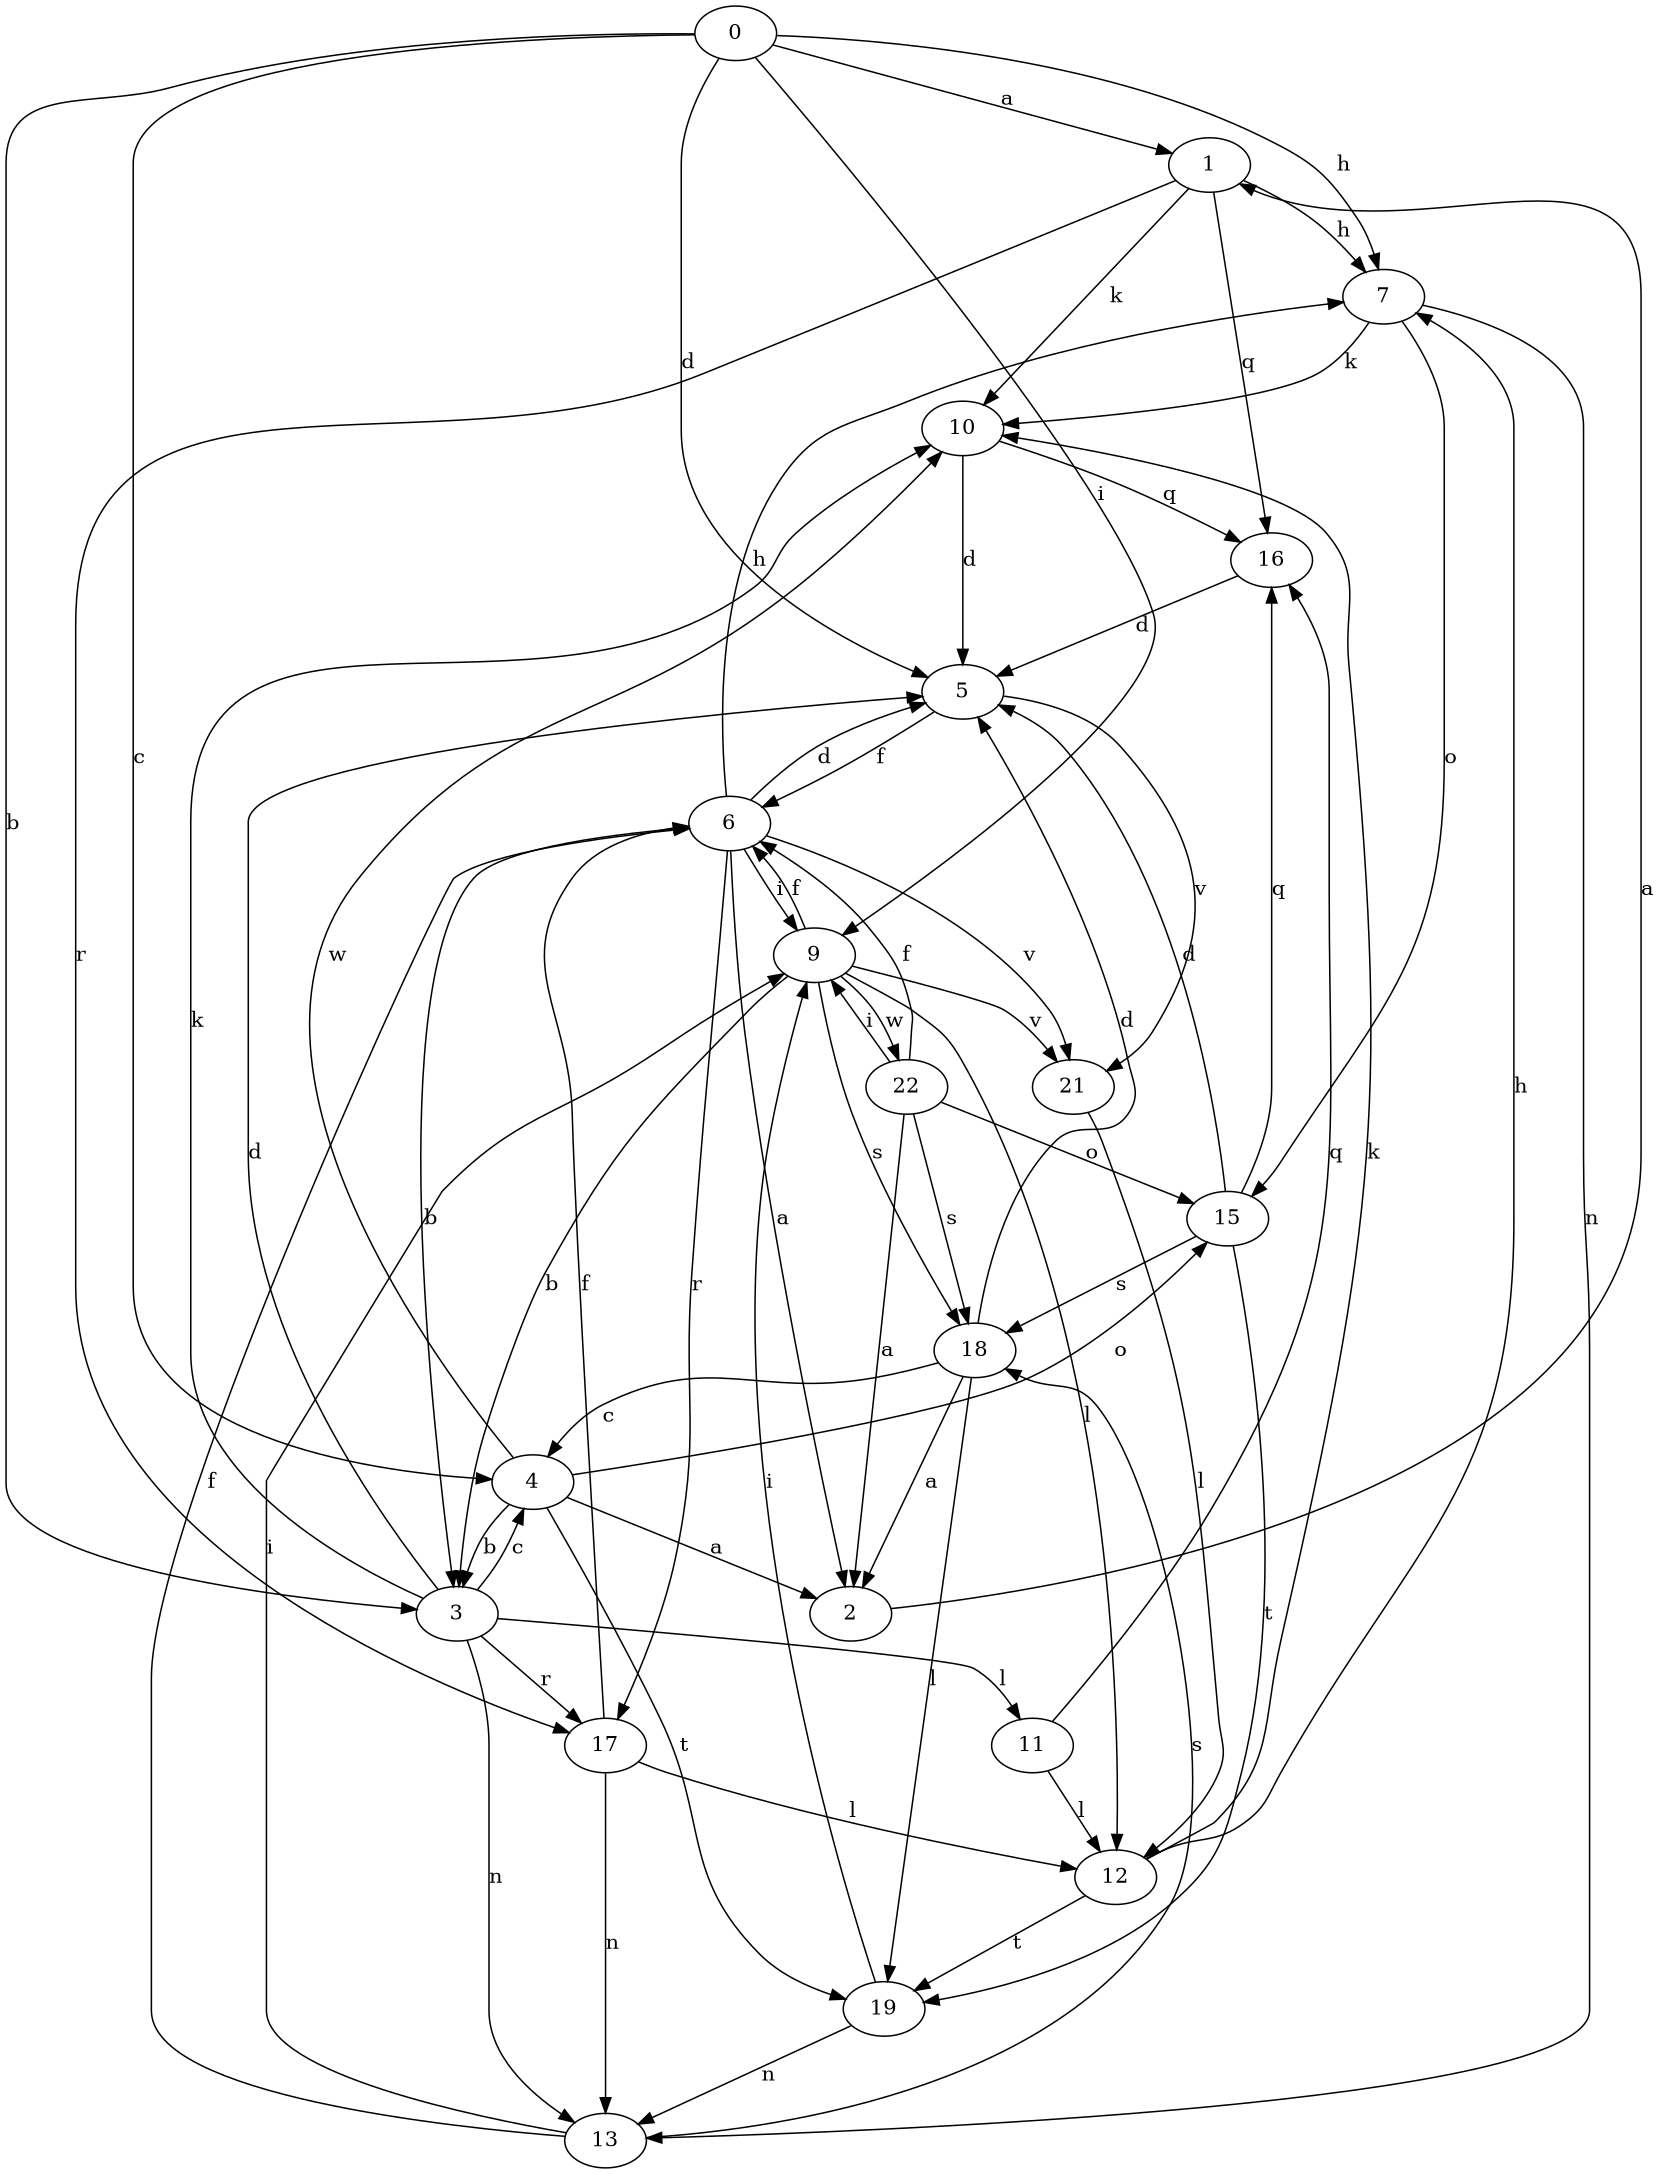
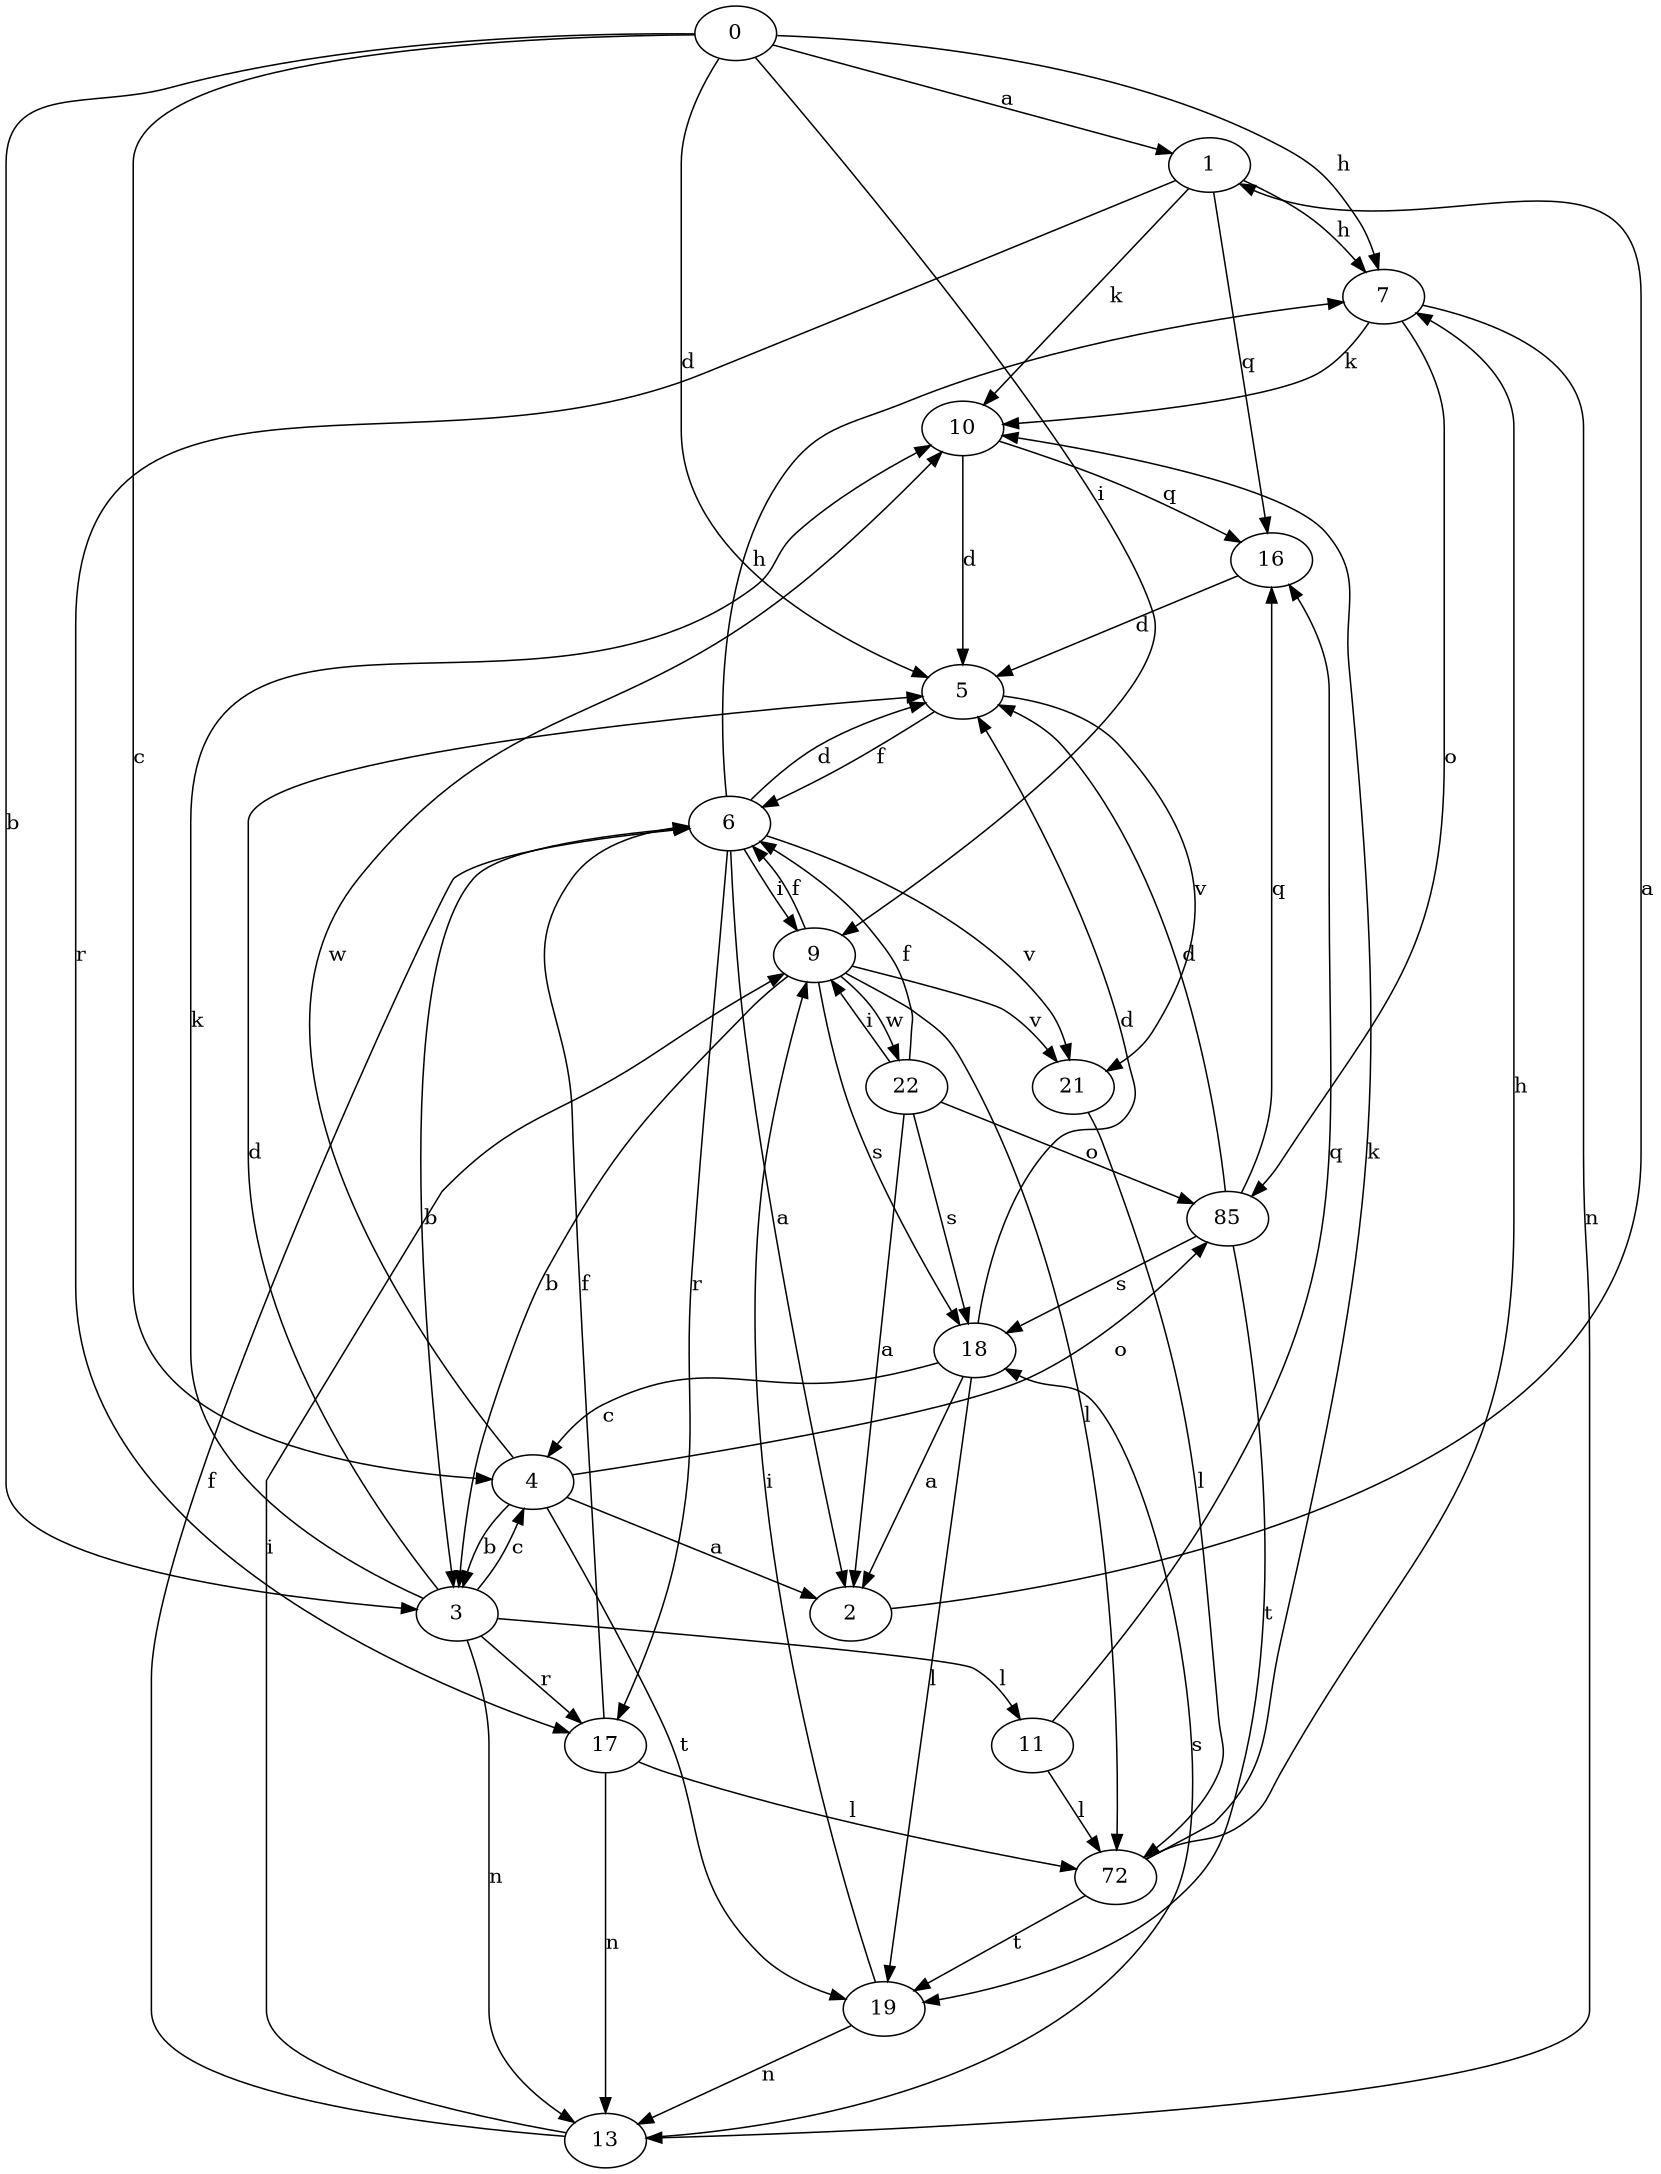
(1228, 1219) -> (1228, 1219)
(1116, 1877) -> (1116, 1877)
